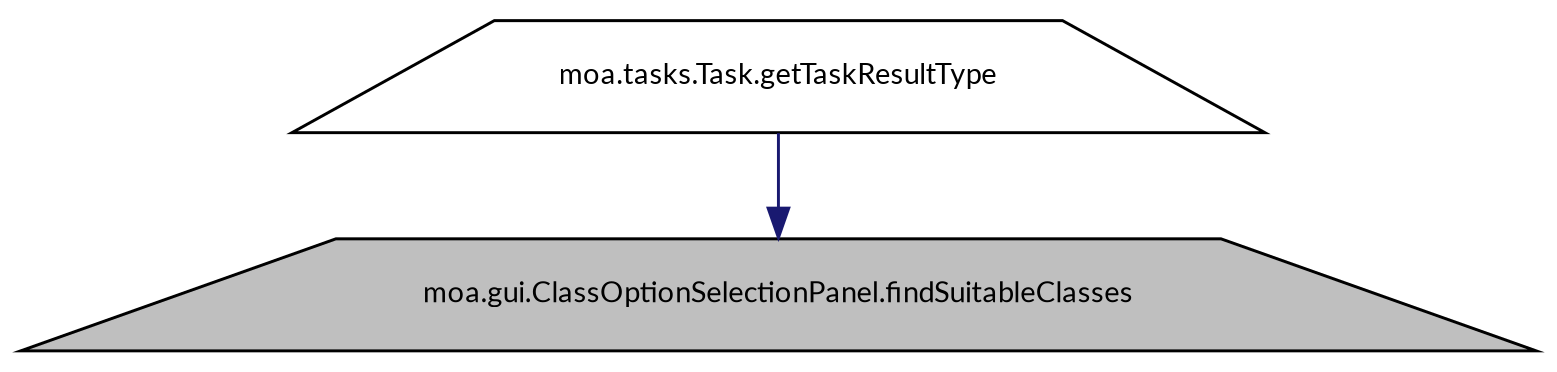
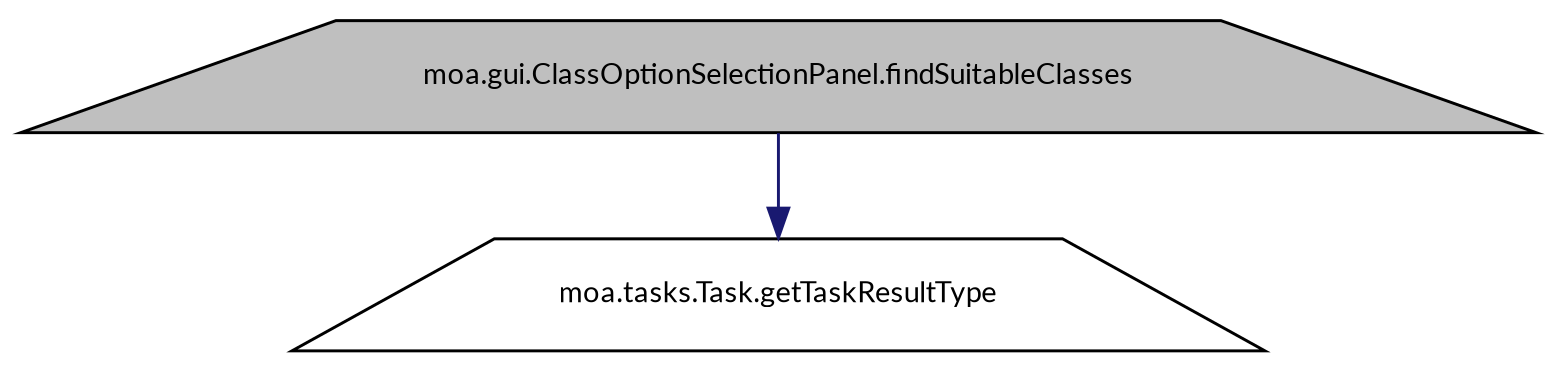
(778, 171) -> (778, 171)
